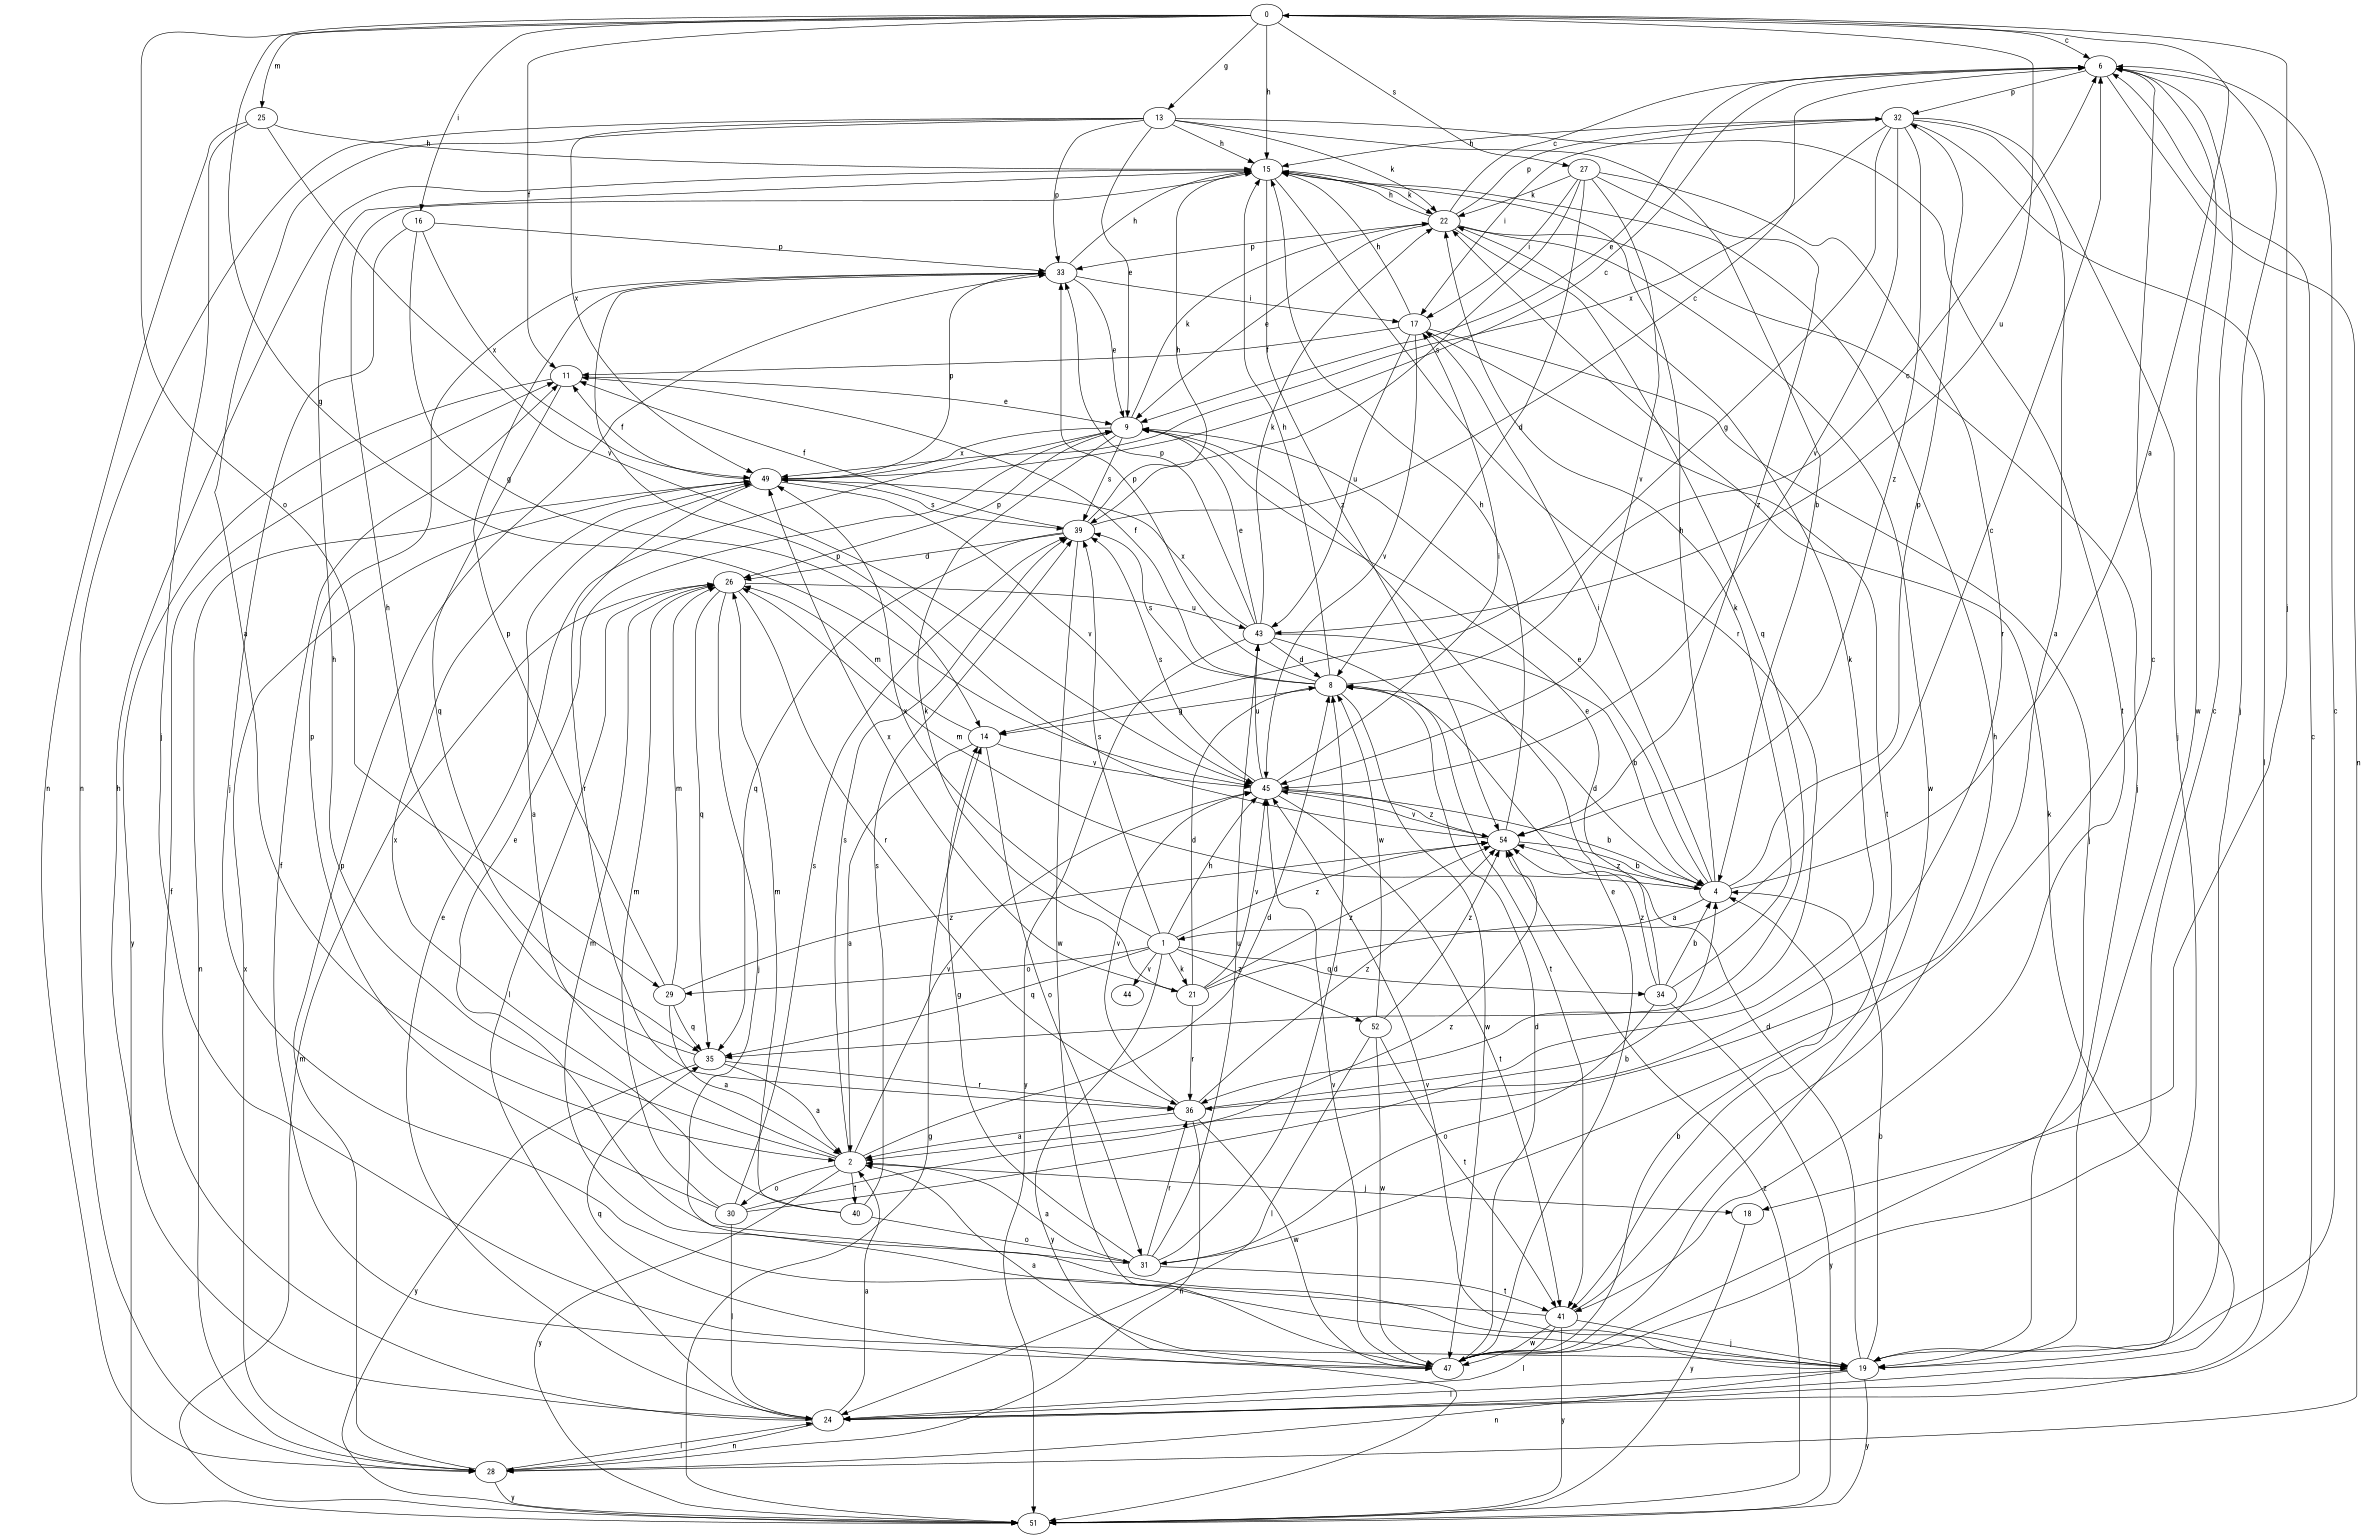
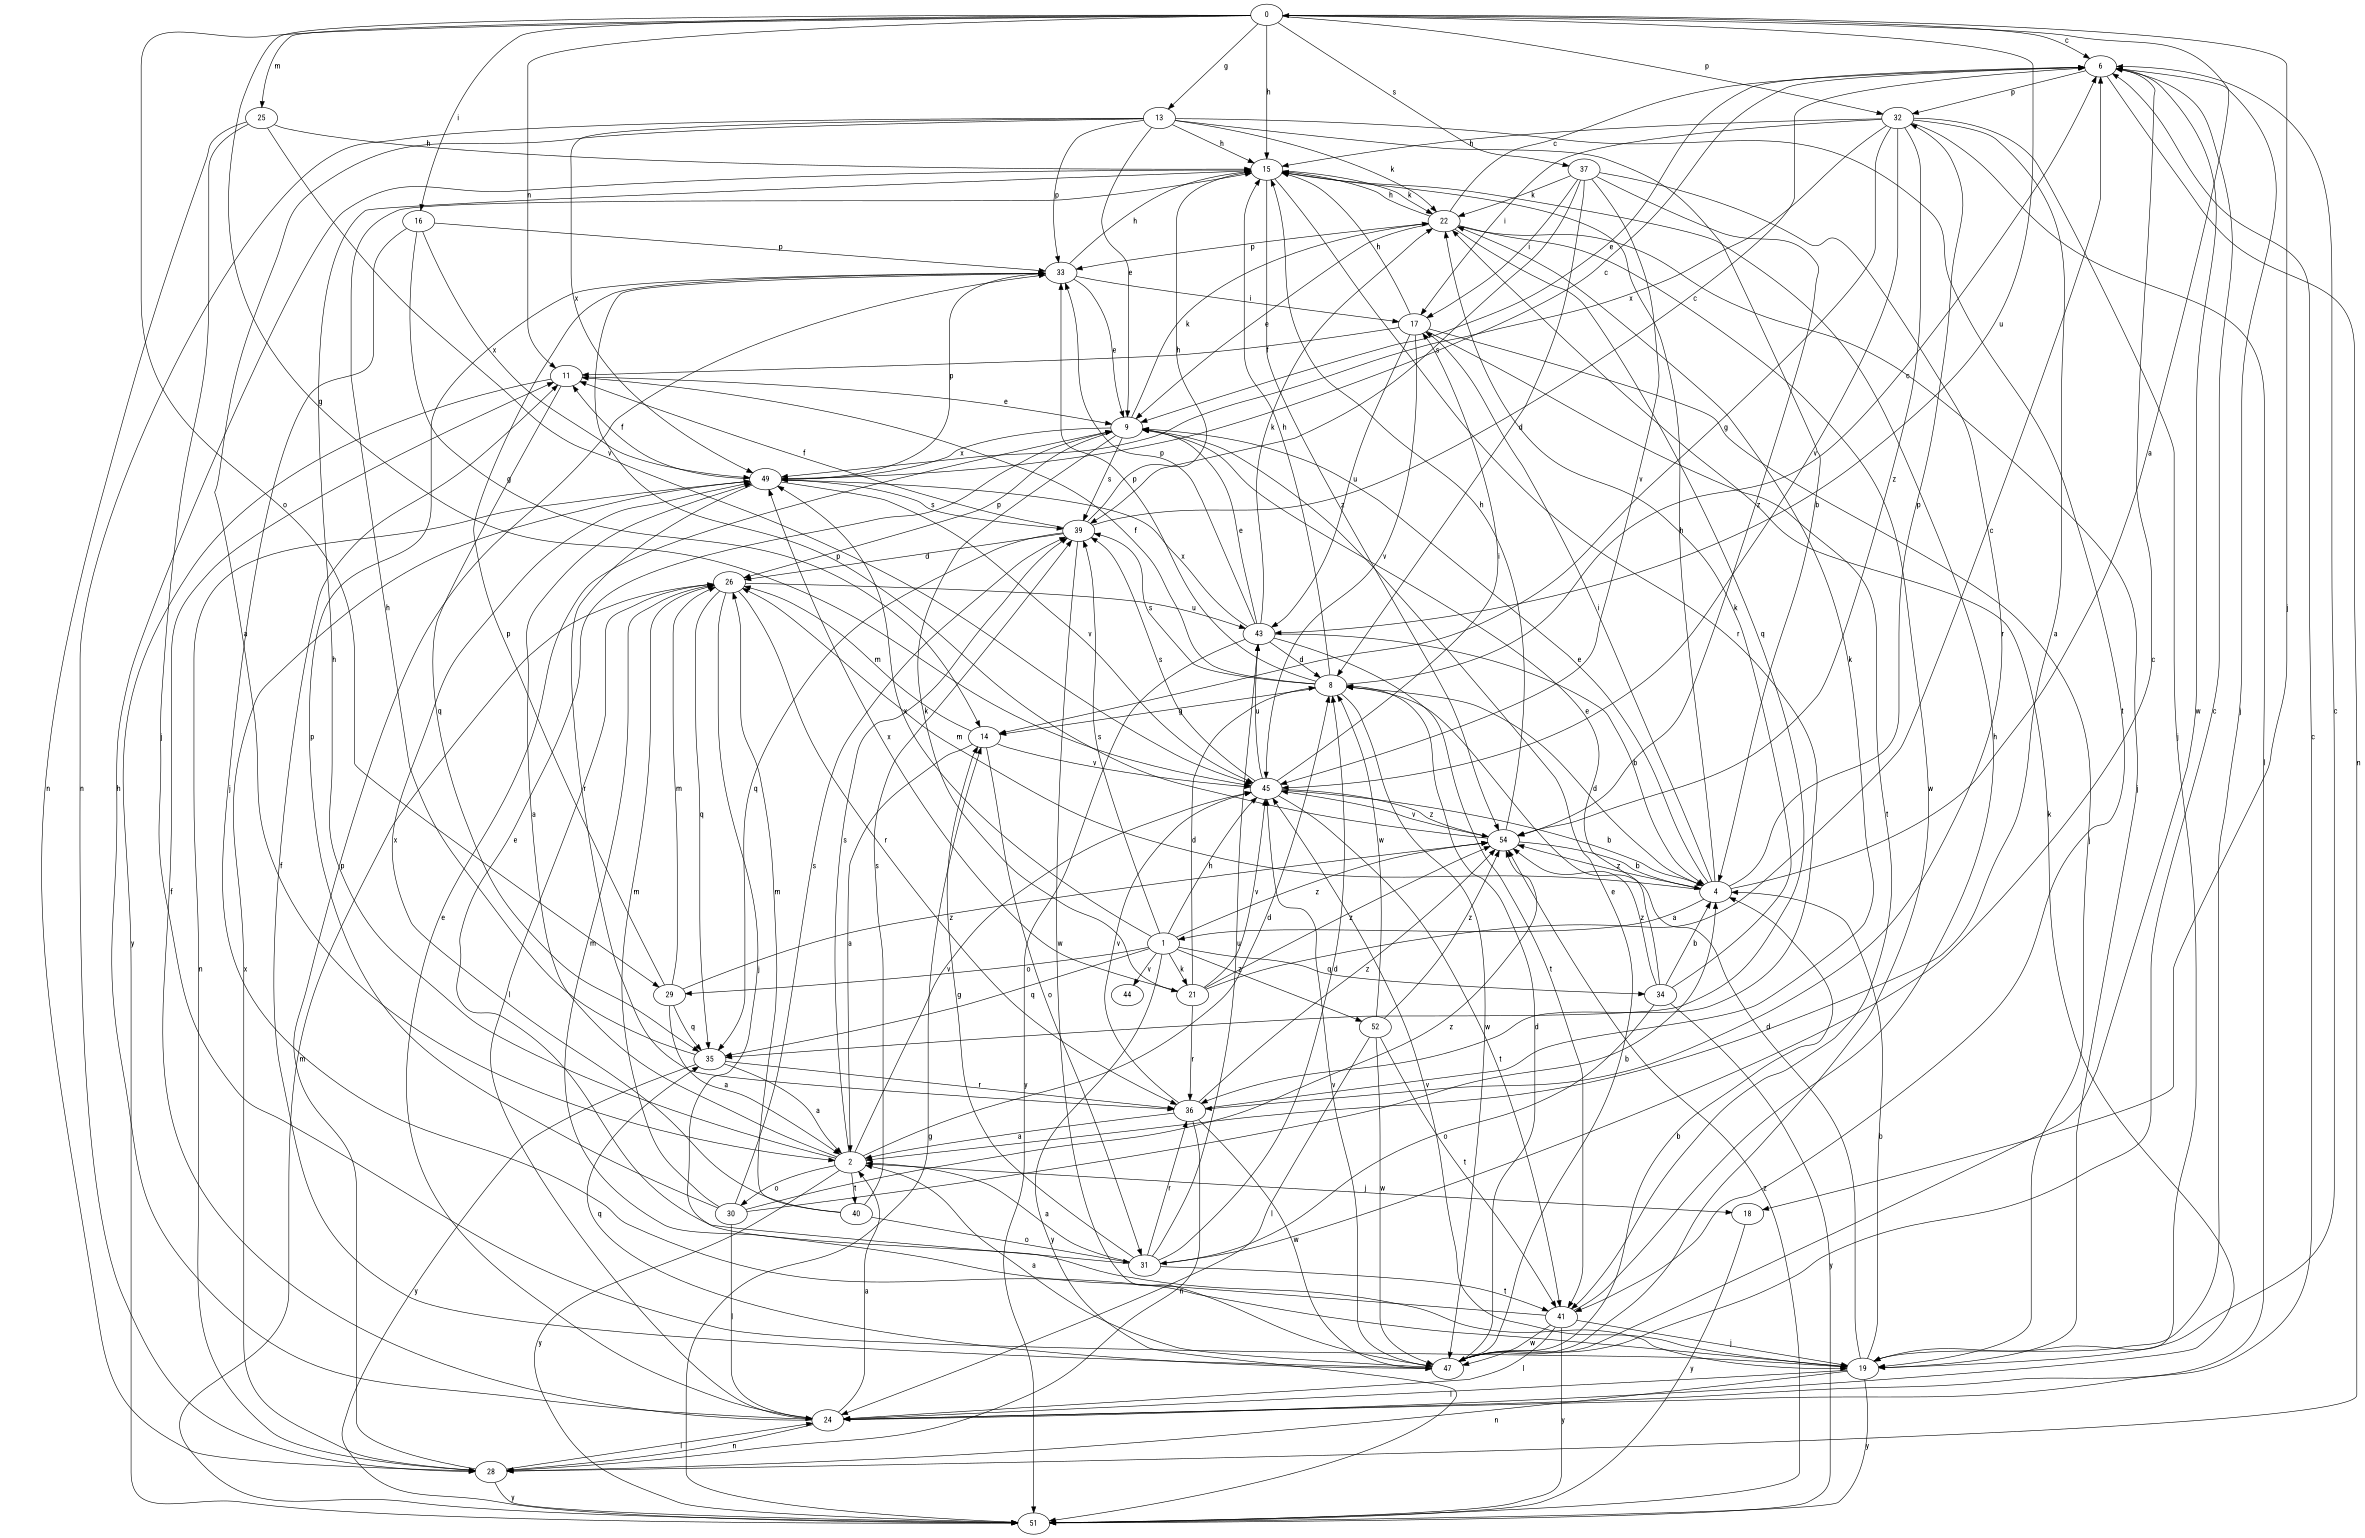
(1655, 133) -> (1582, 54)
(1584, 170) -> (1584, 170)
(529, 195) -> (529, 195)
